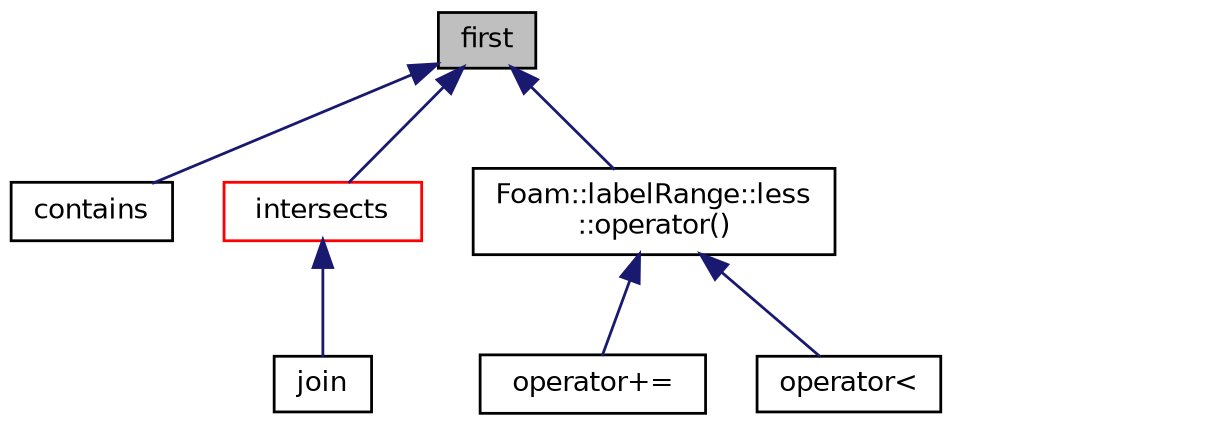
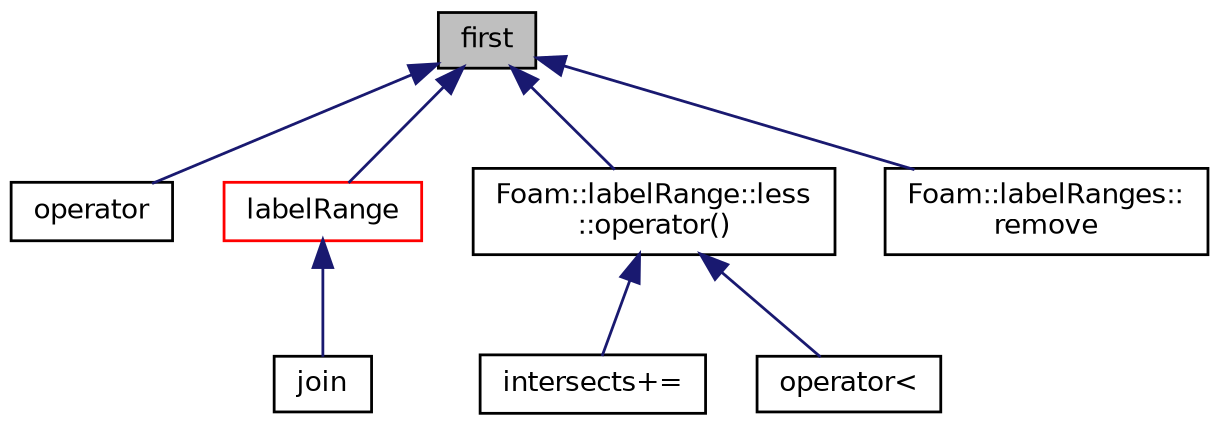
(92, 212) -> (92, 212)
(323, 212) -> (323, 212)
none -> (1047, 212)
(593, 384) -> (593, 384)
